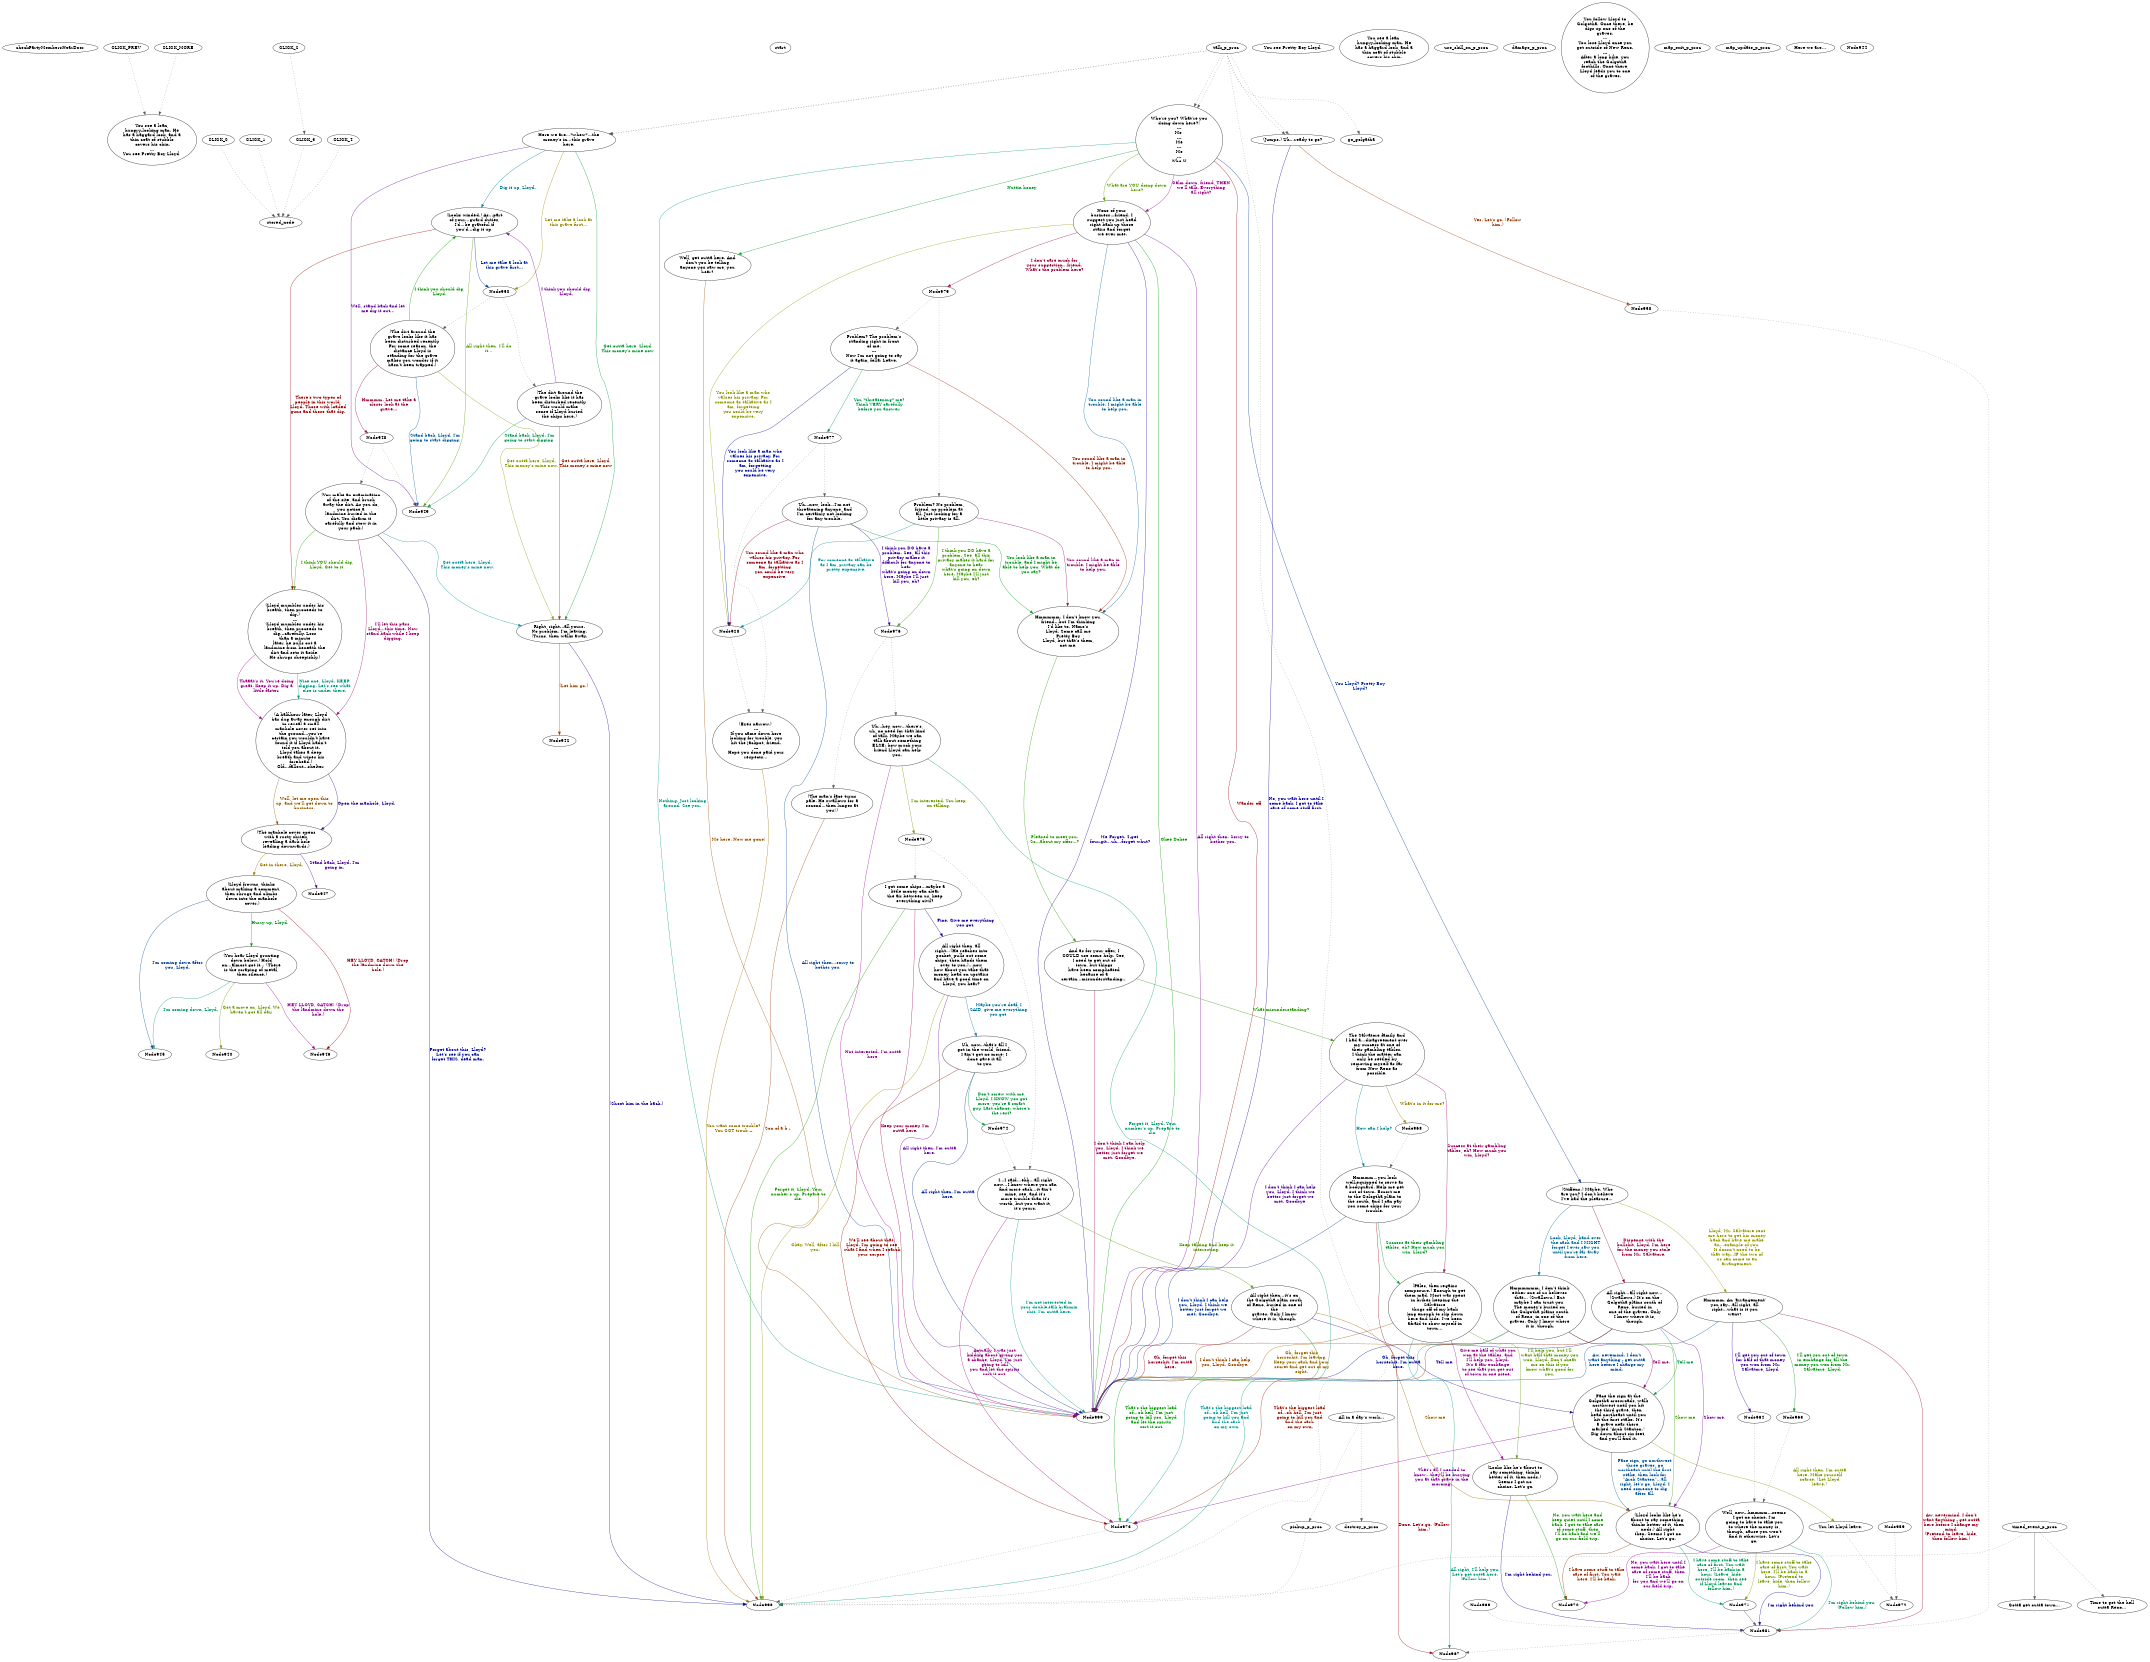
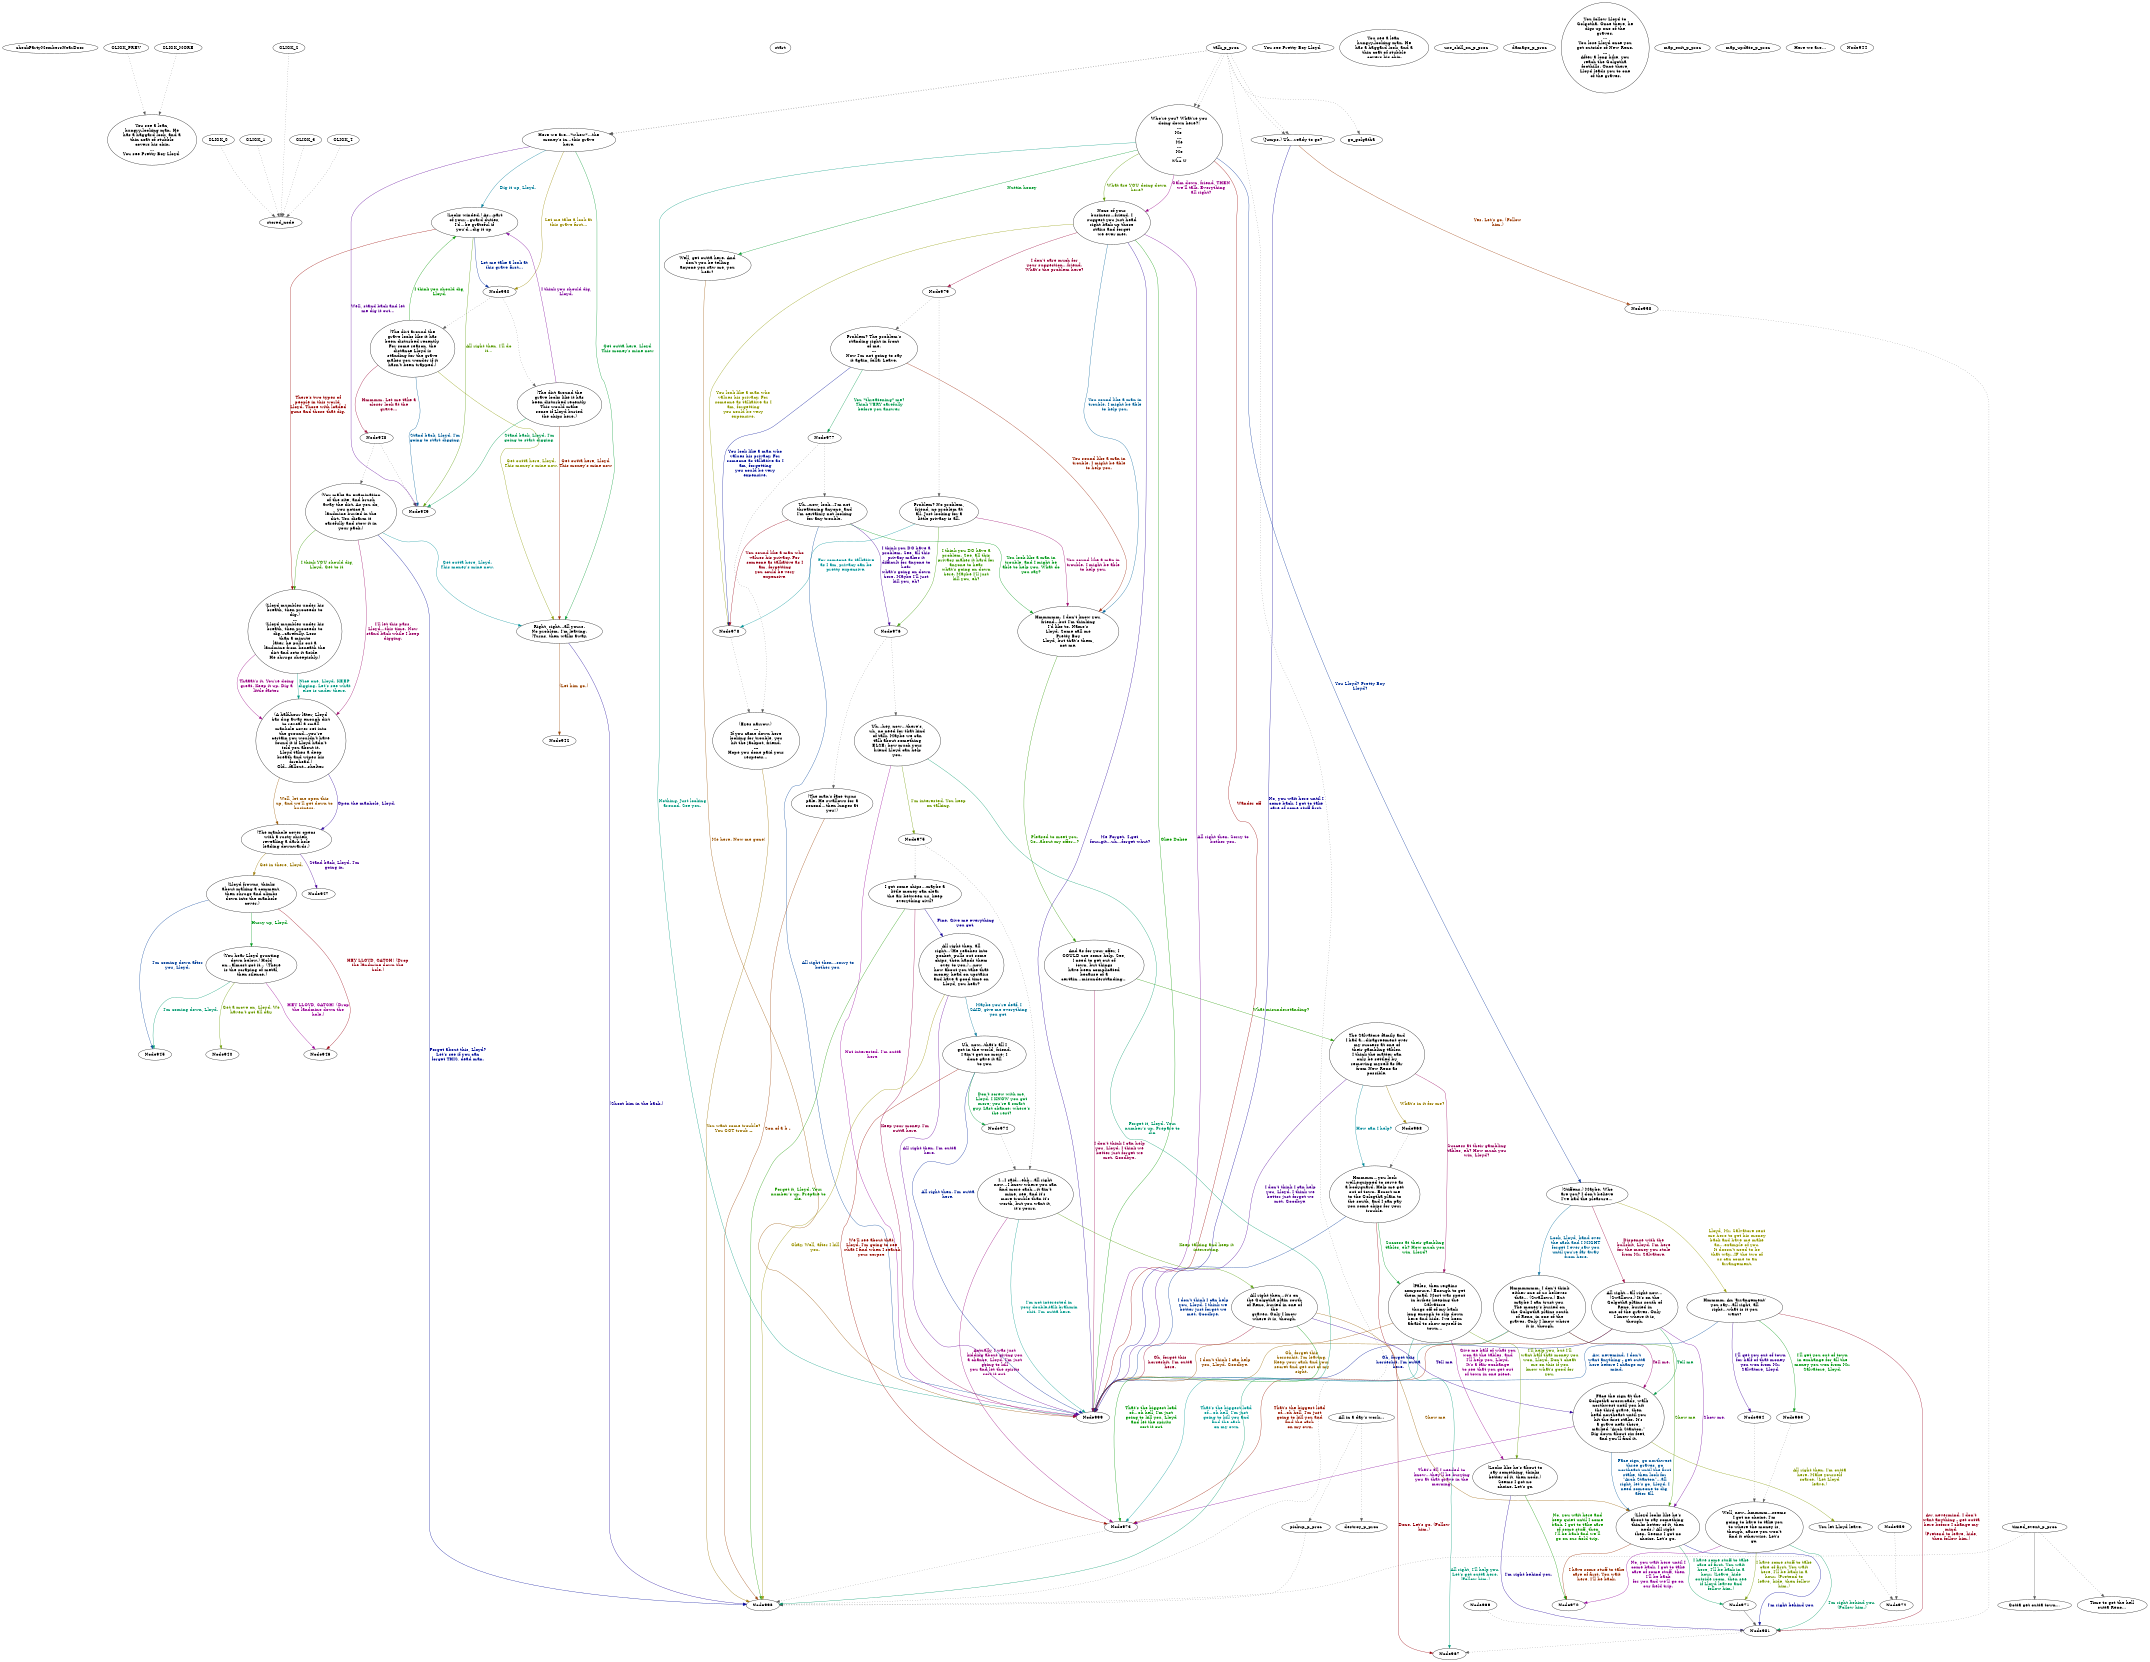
(297, 92) -> (285, 134)
(729, 631) -> (729, 631)
